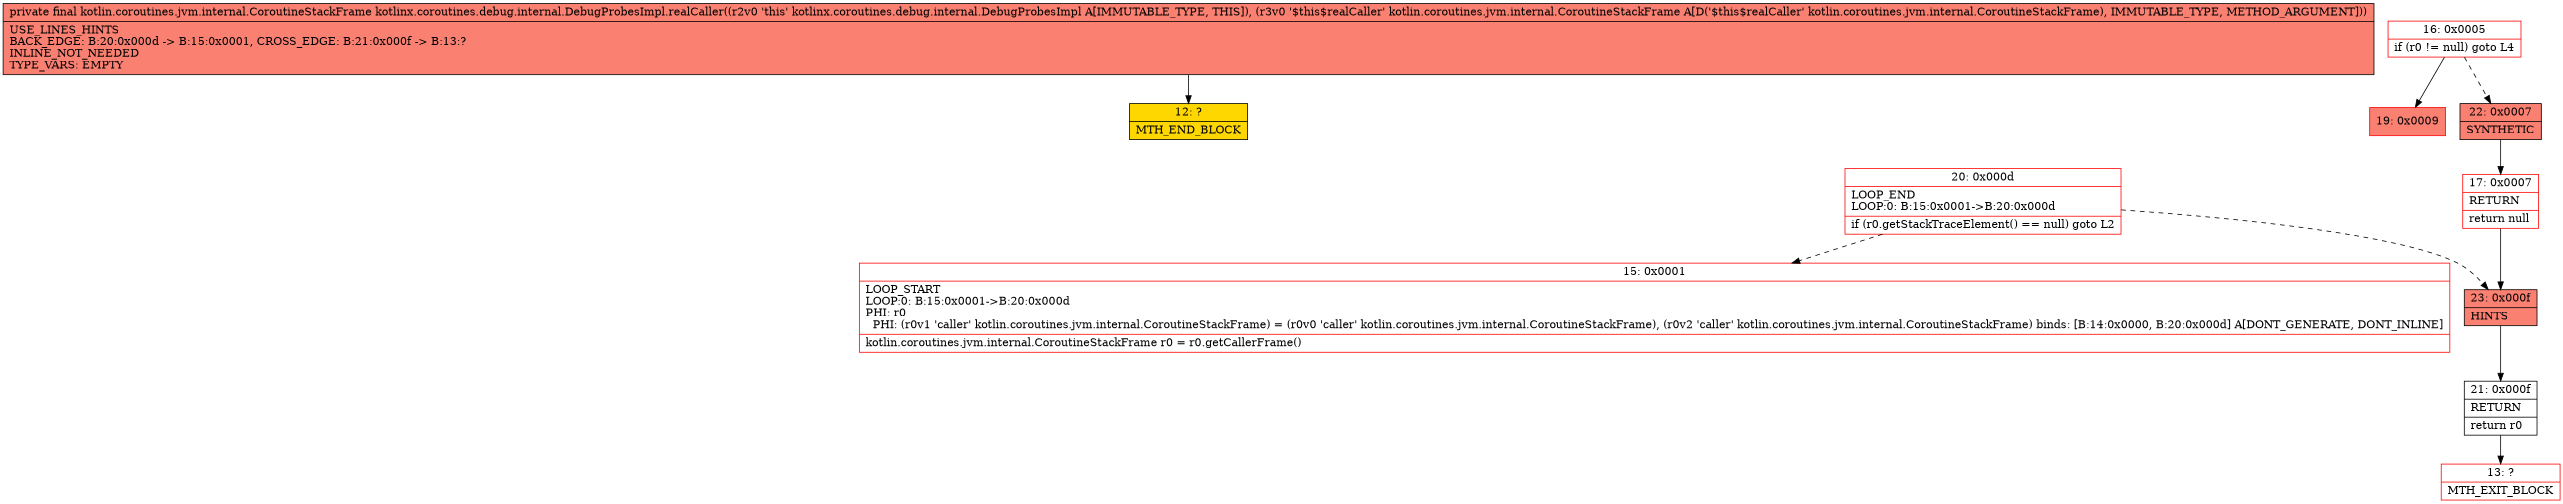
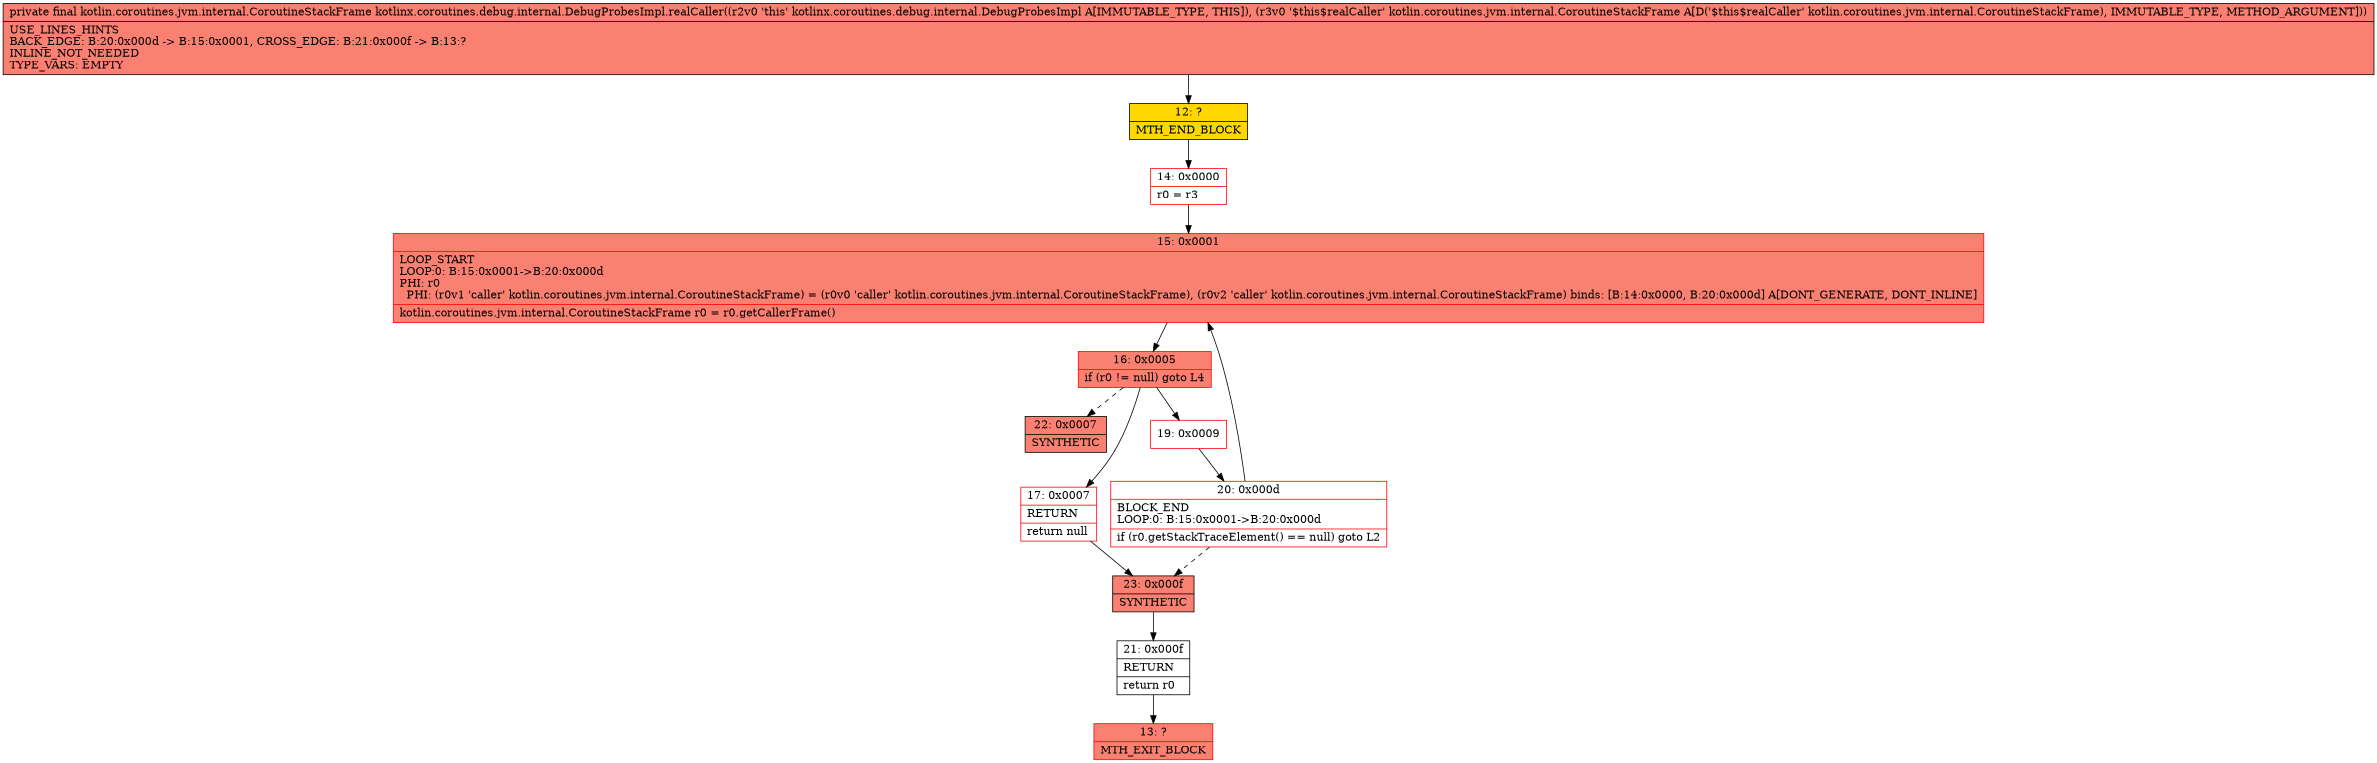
(2455, 39) -> (1145, 369)
(2408, 122) -> (1189, 434)
(2501, 153) -> (1122, 437)
none -> (1189, 186)
(1883, 195) -> (1153, 508)
(1841, 247) -> (1232, 405)
(1655, 308) -> (1189, 278)
(2490, 316) -> (1153, 602)
none -> (1162, 333)
none -> (1209, 462)
(2501, 482) -> (1153, 742)
